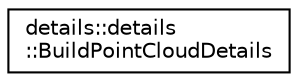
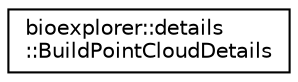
(149, 41) -> (149, 41)
